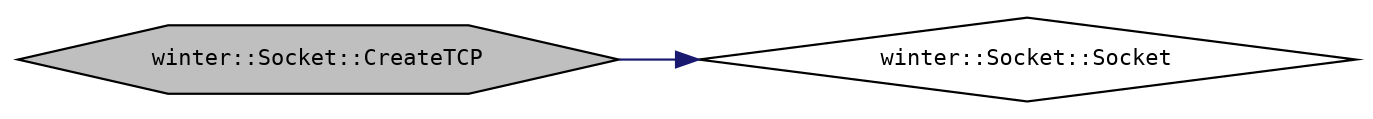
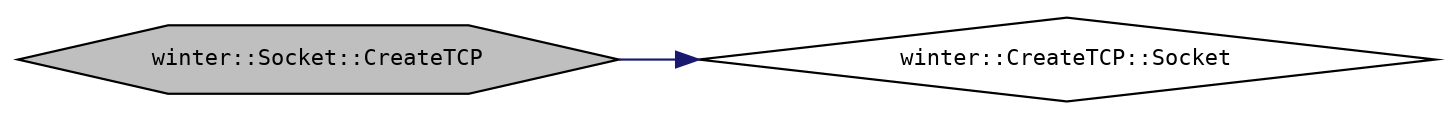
(1027, 60) -> (1067, 60)
